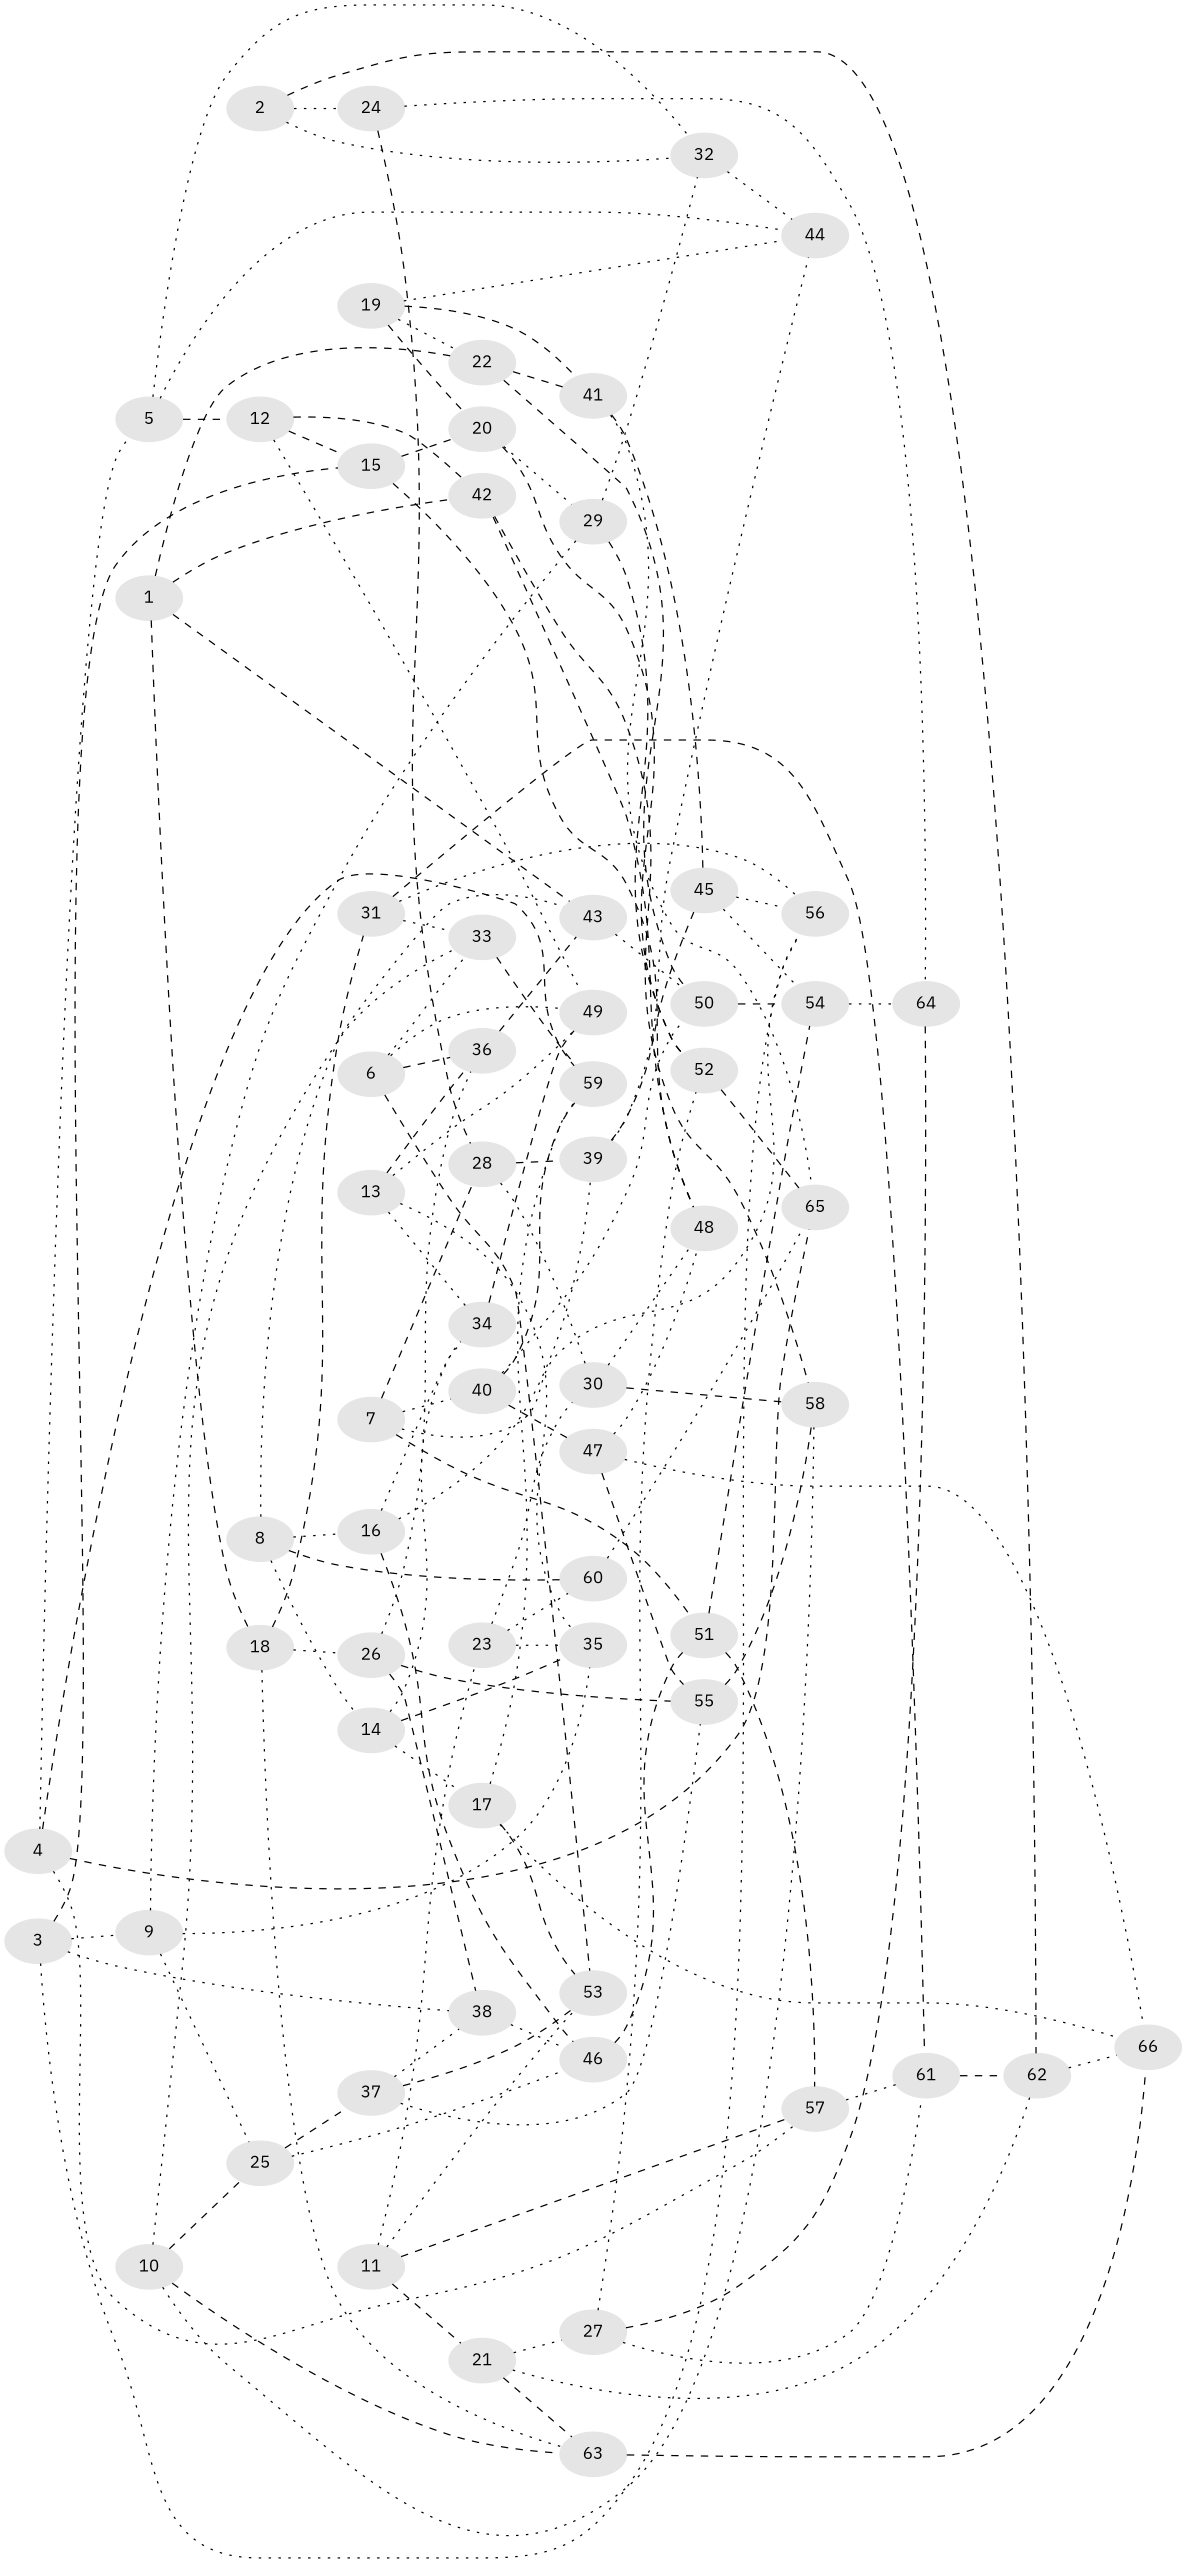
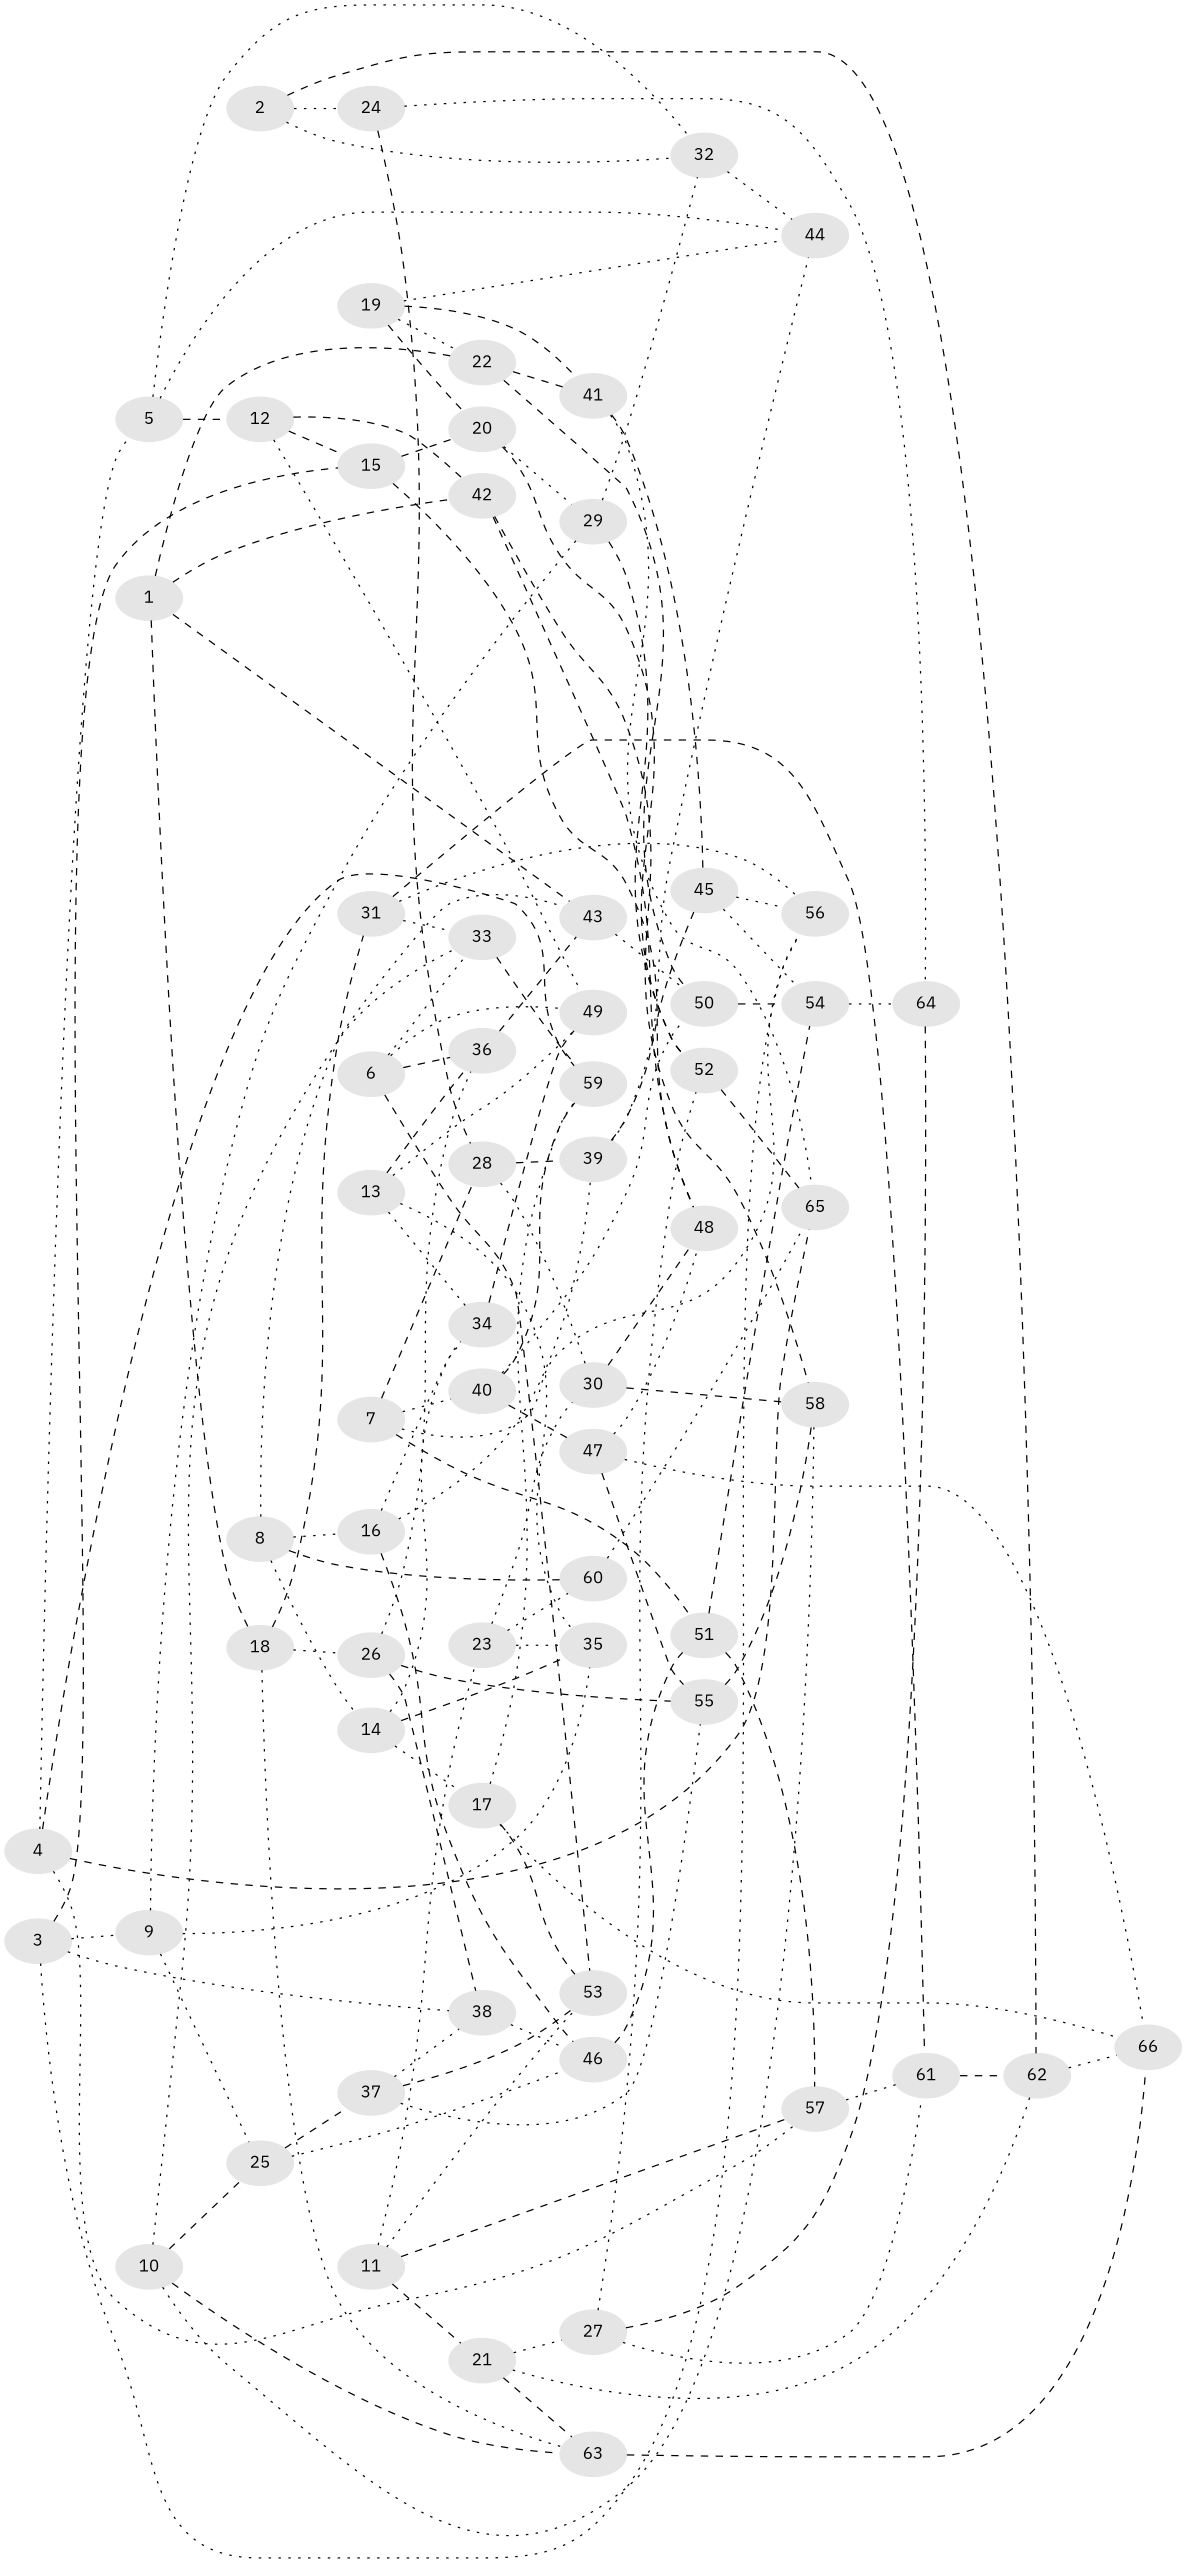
(636, 1324) -> (636, 1324)
